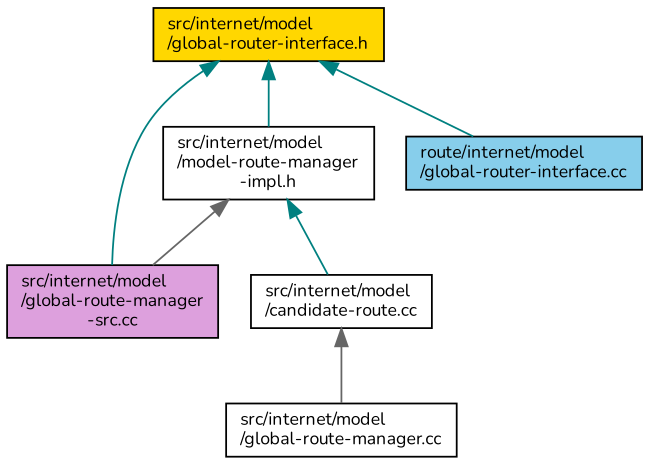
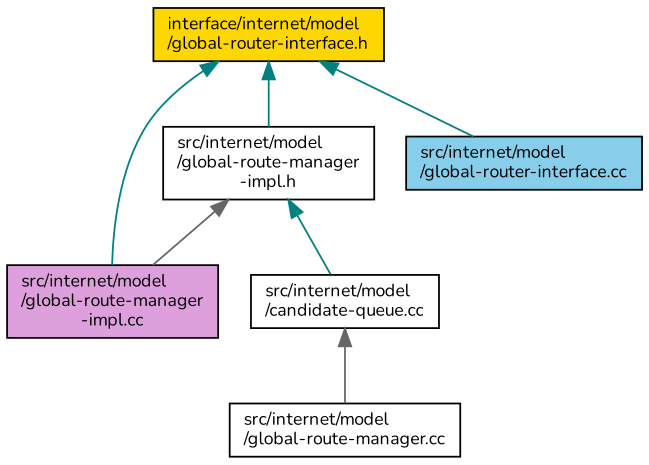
(269, 35) -> (269, 35)
(269, 163) -> (269, 163)
(524, 163) -> (524, 163)
(113, 302) -> (113, 302)
(341, 302) -> (345, 302)
